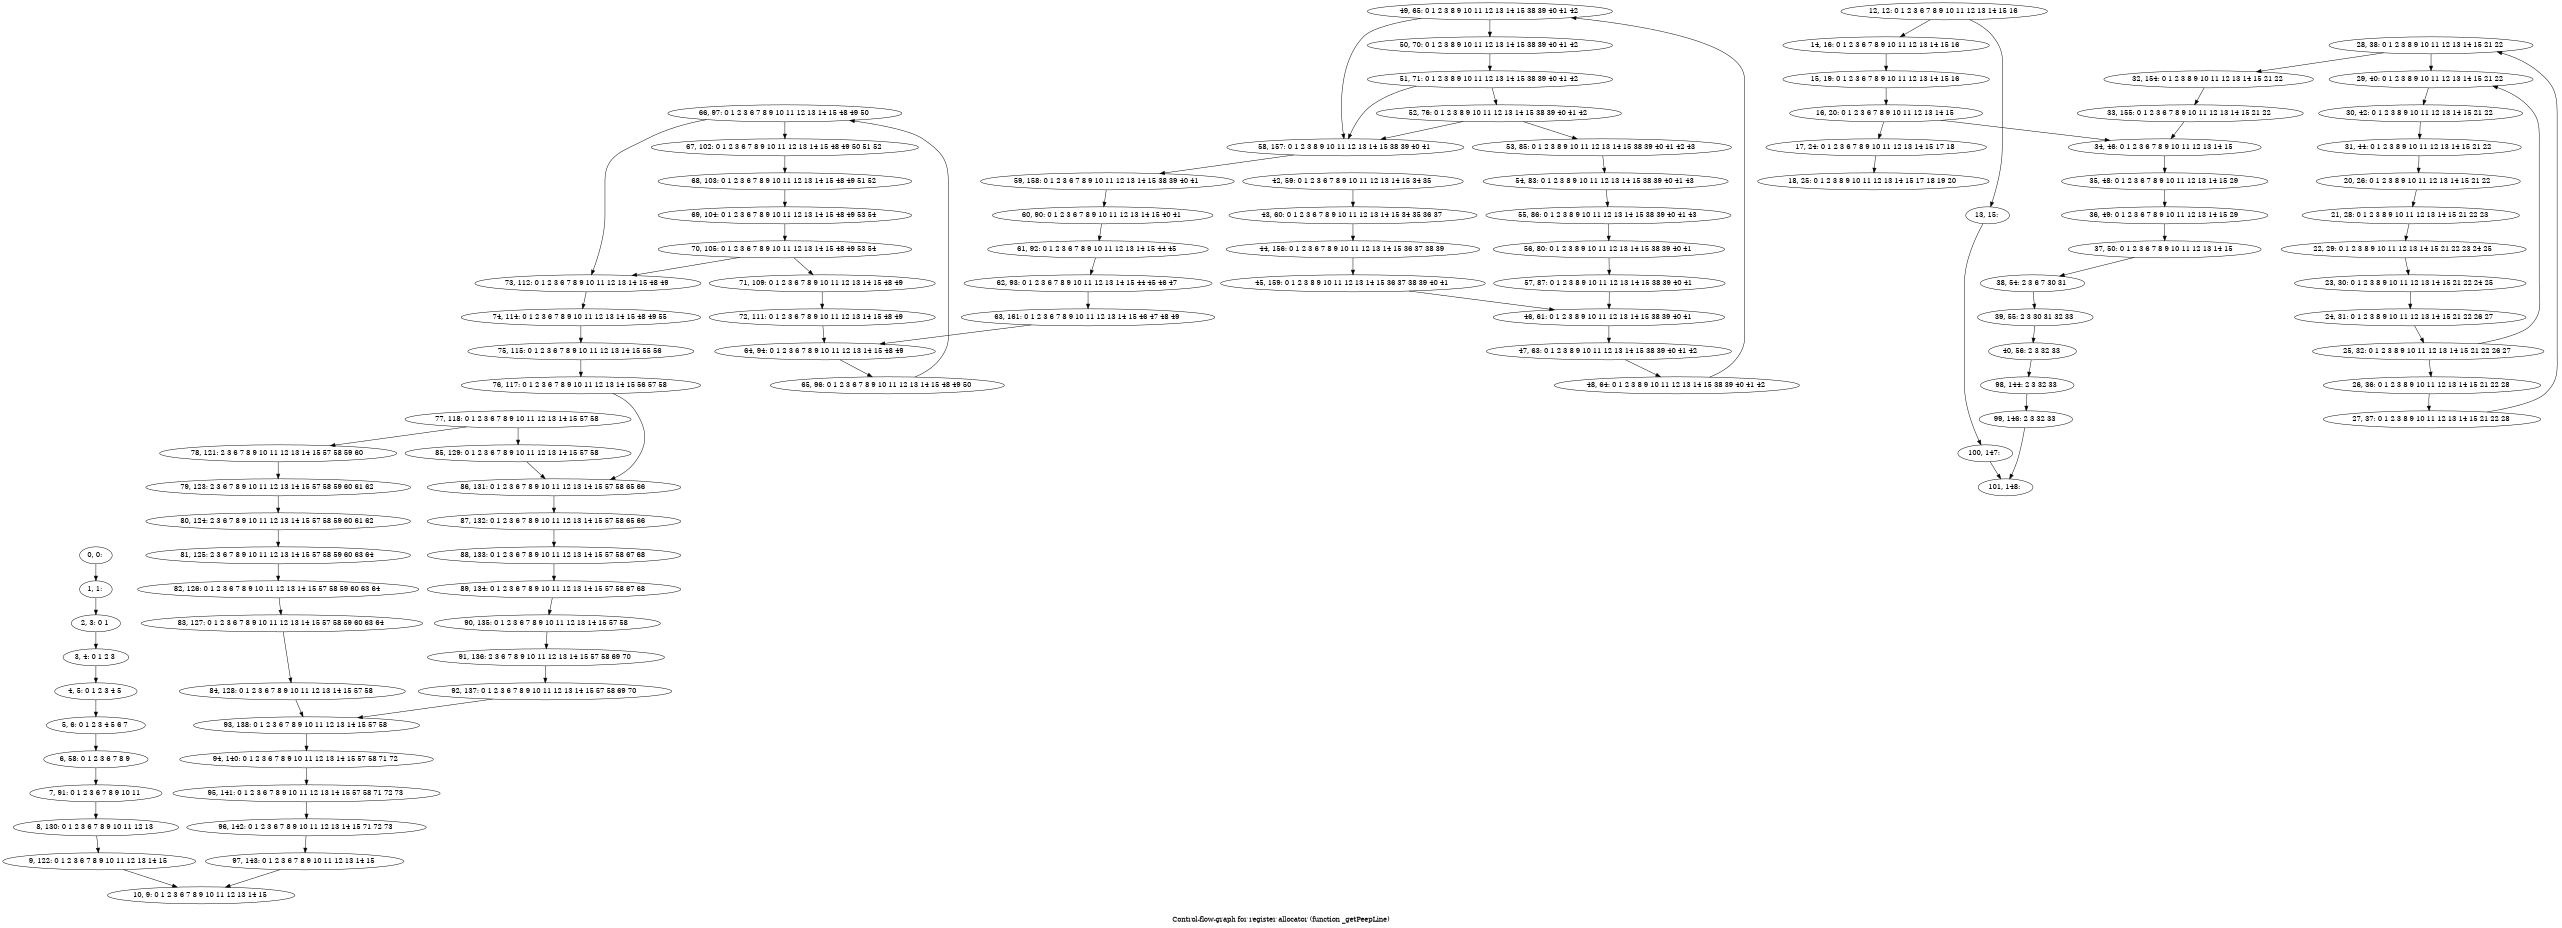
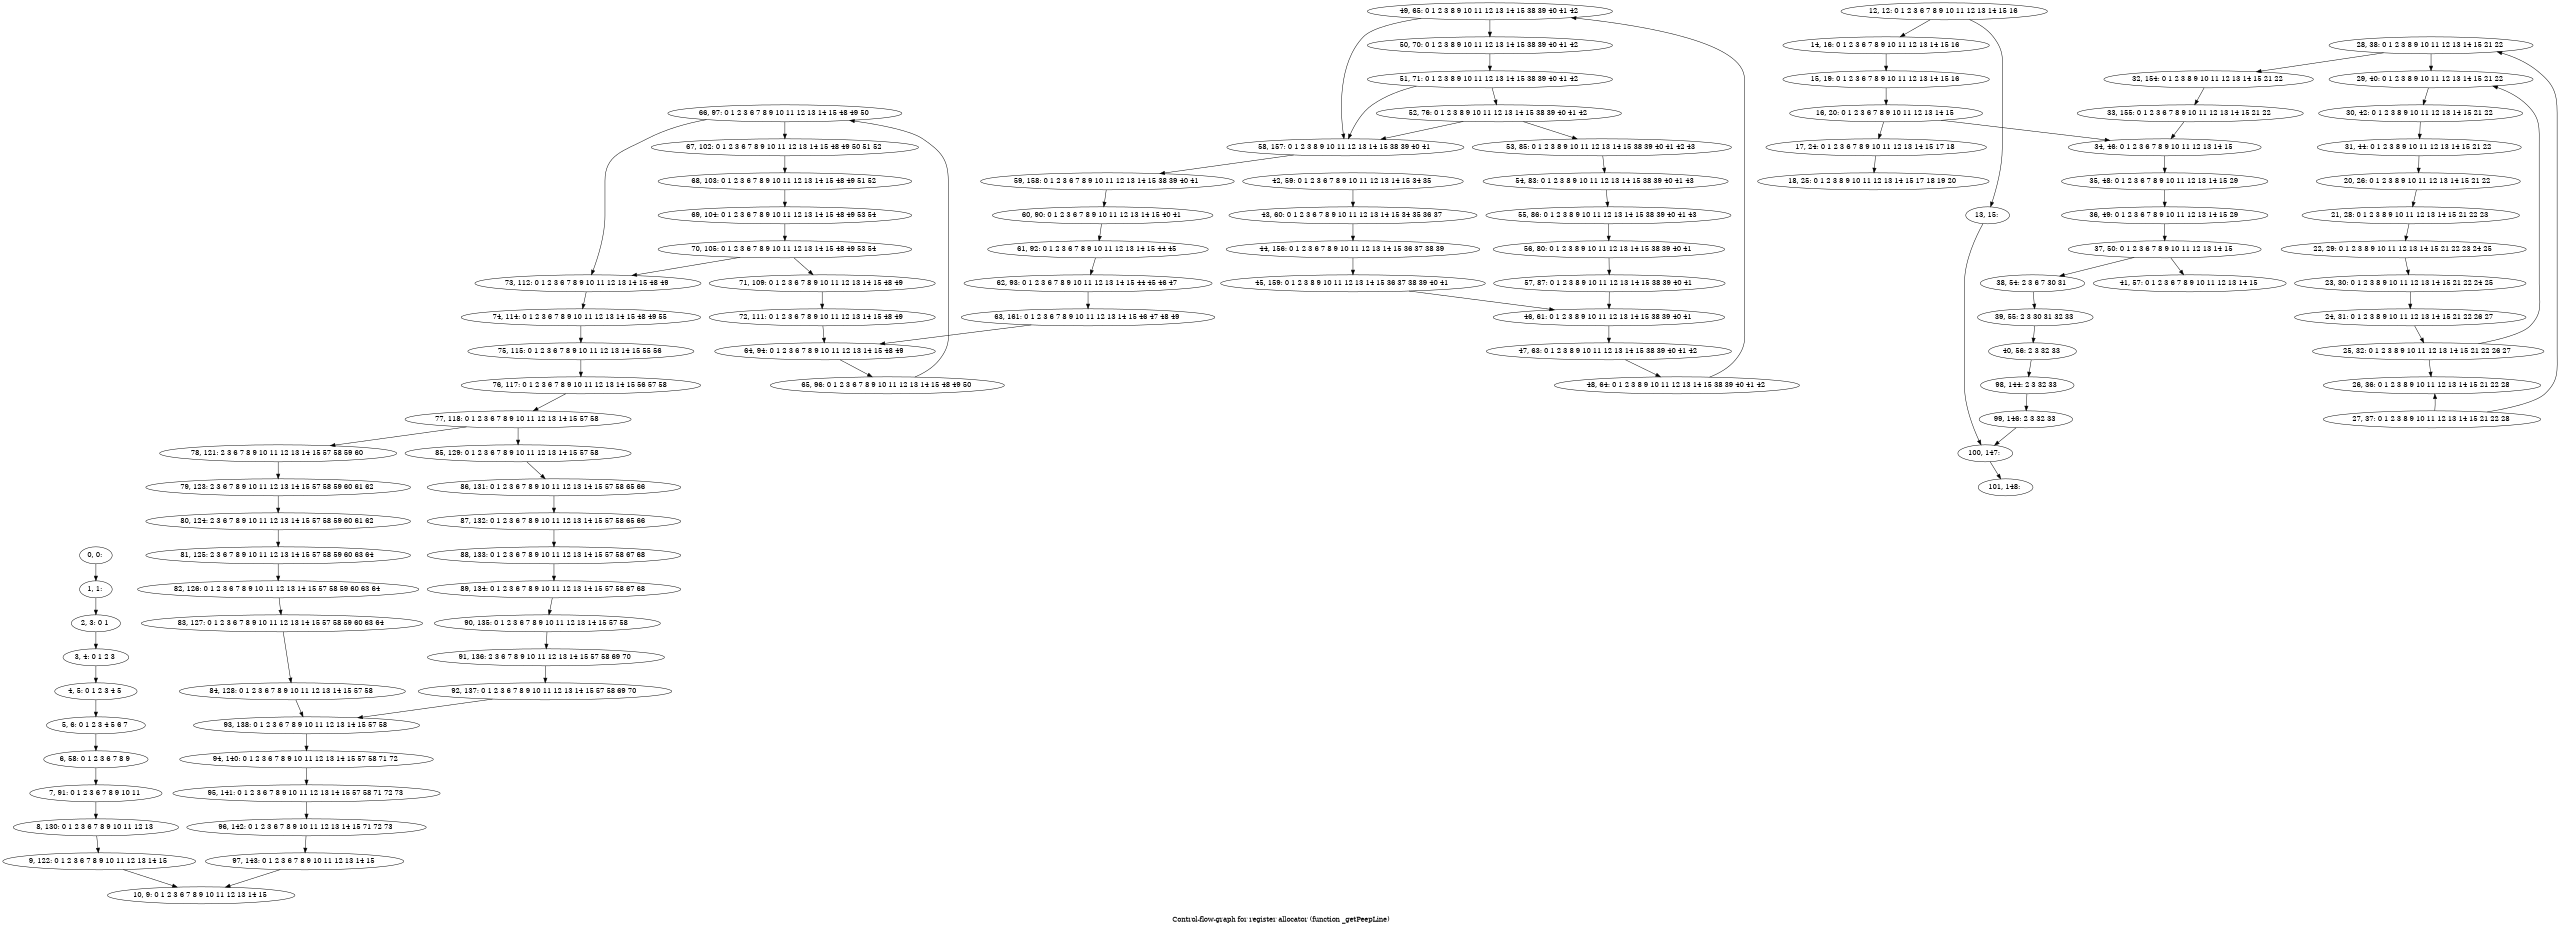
none -> (2190, 283)
(2429, 400) -> (2435, 405)
(645, 435) -> (552, 401)
(2020, 452) -> (2007, 435)
